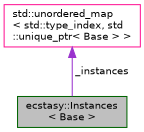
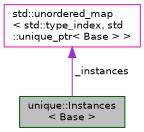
(72, 112) -> (72, 112)
